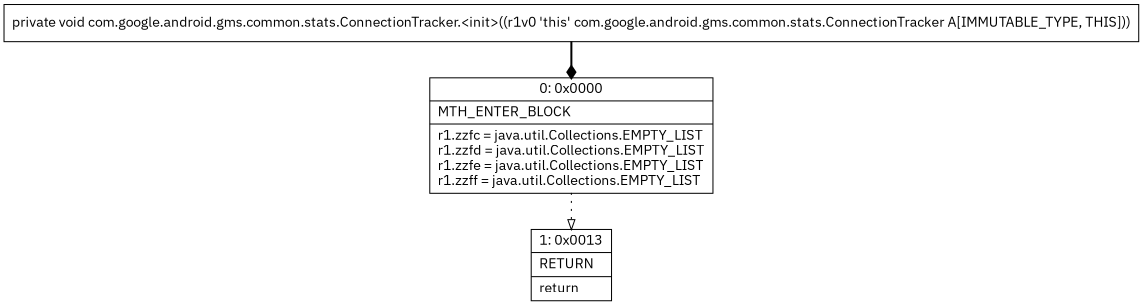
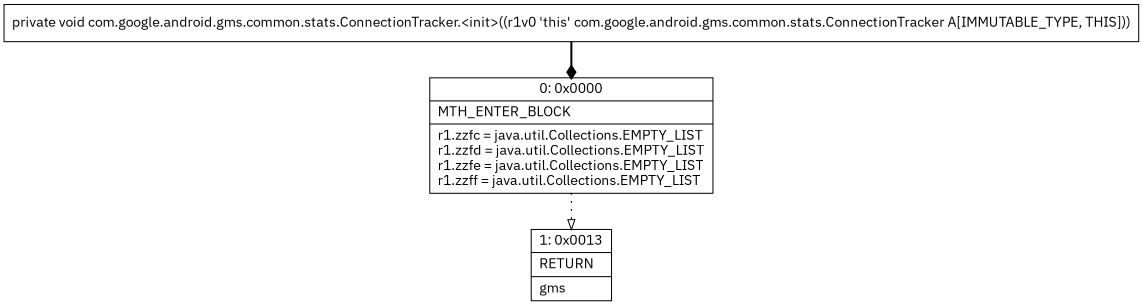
(559, 288) -> (553, 288)
